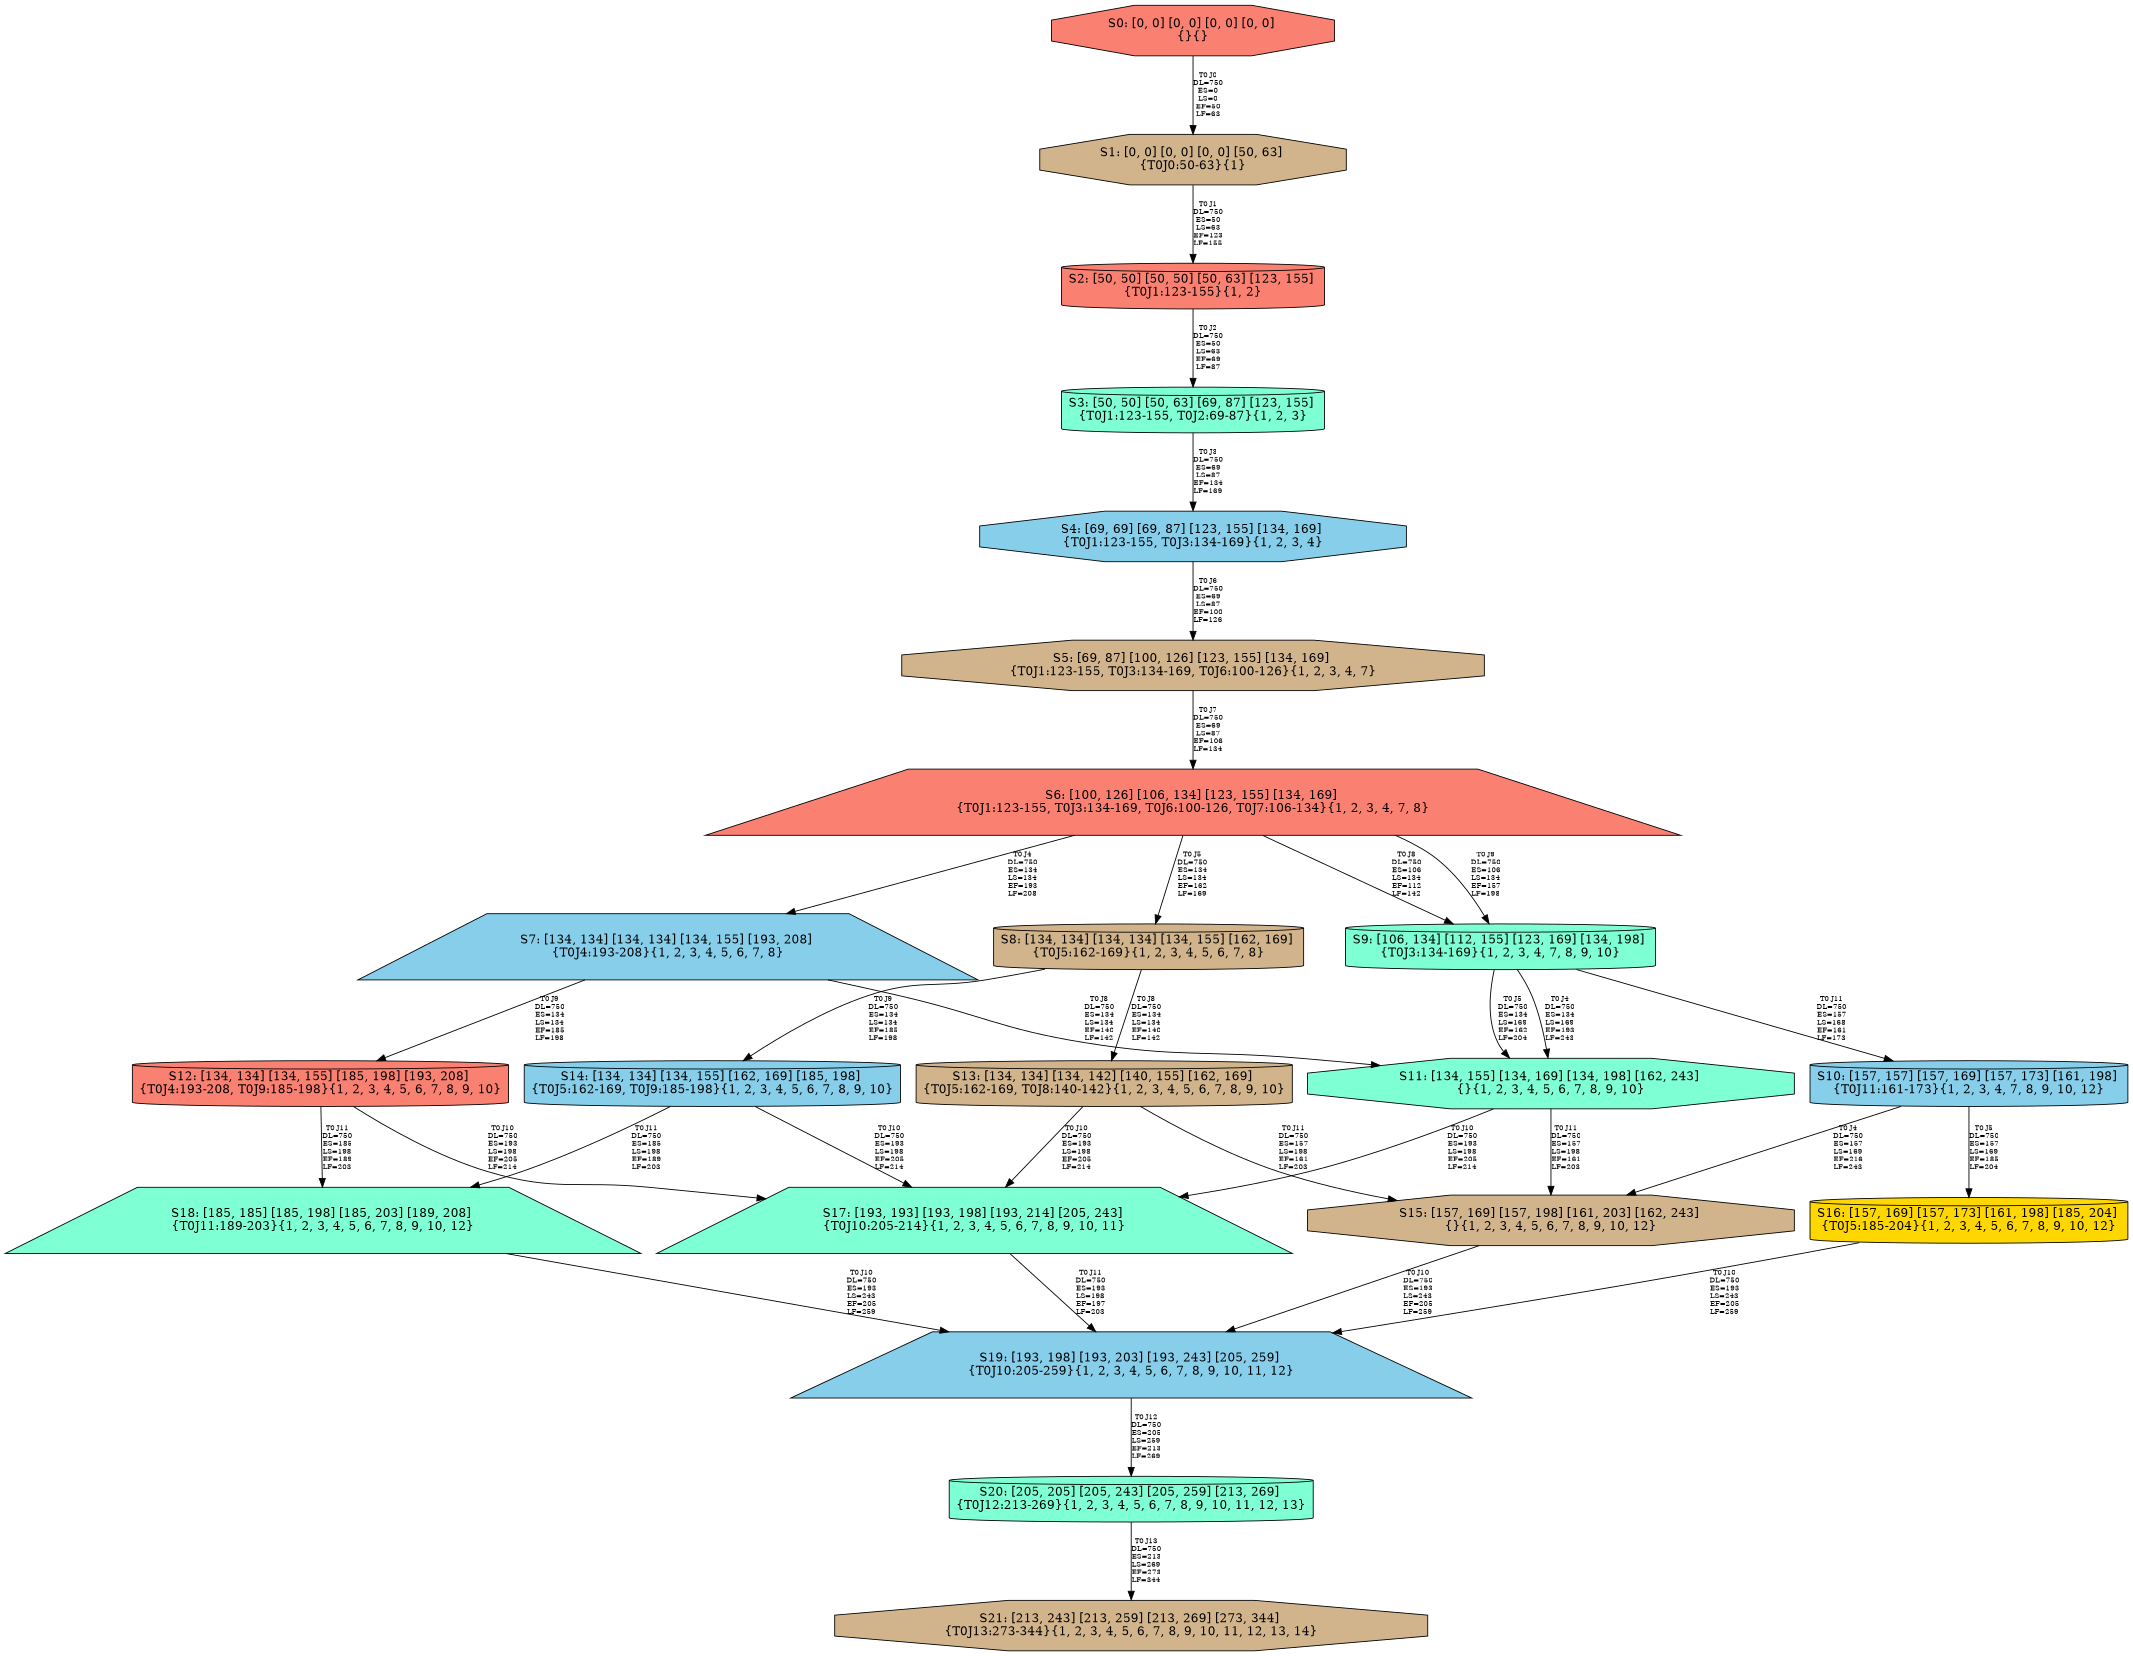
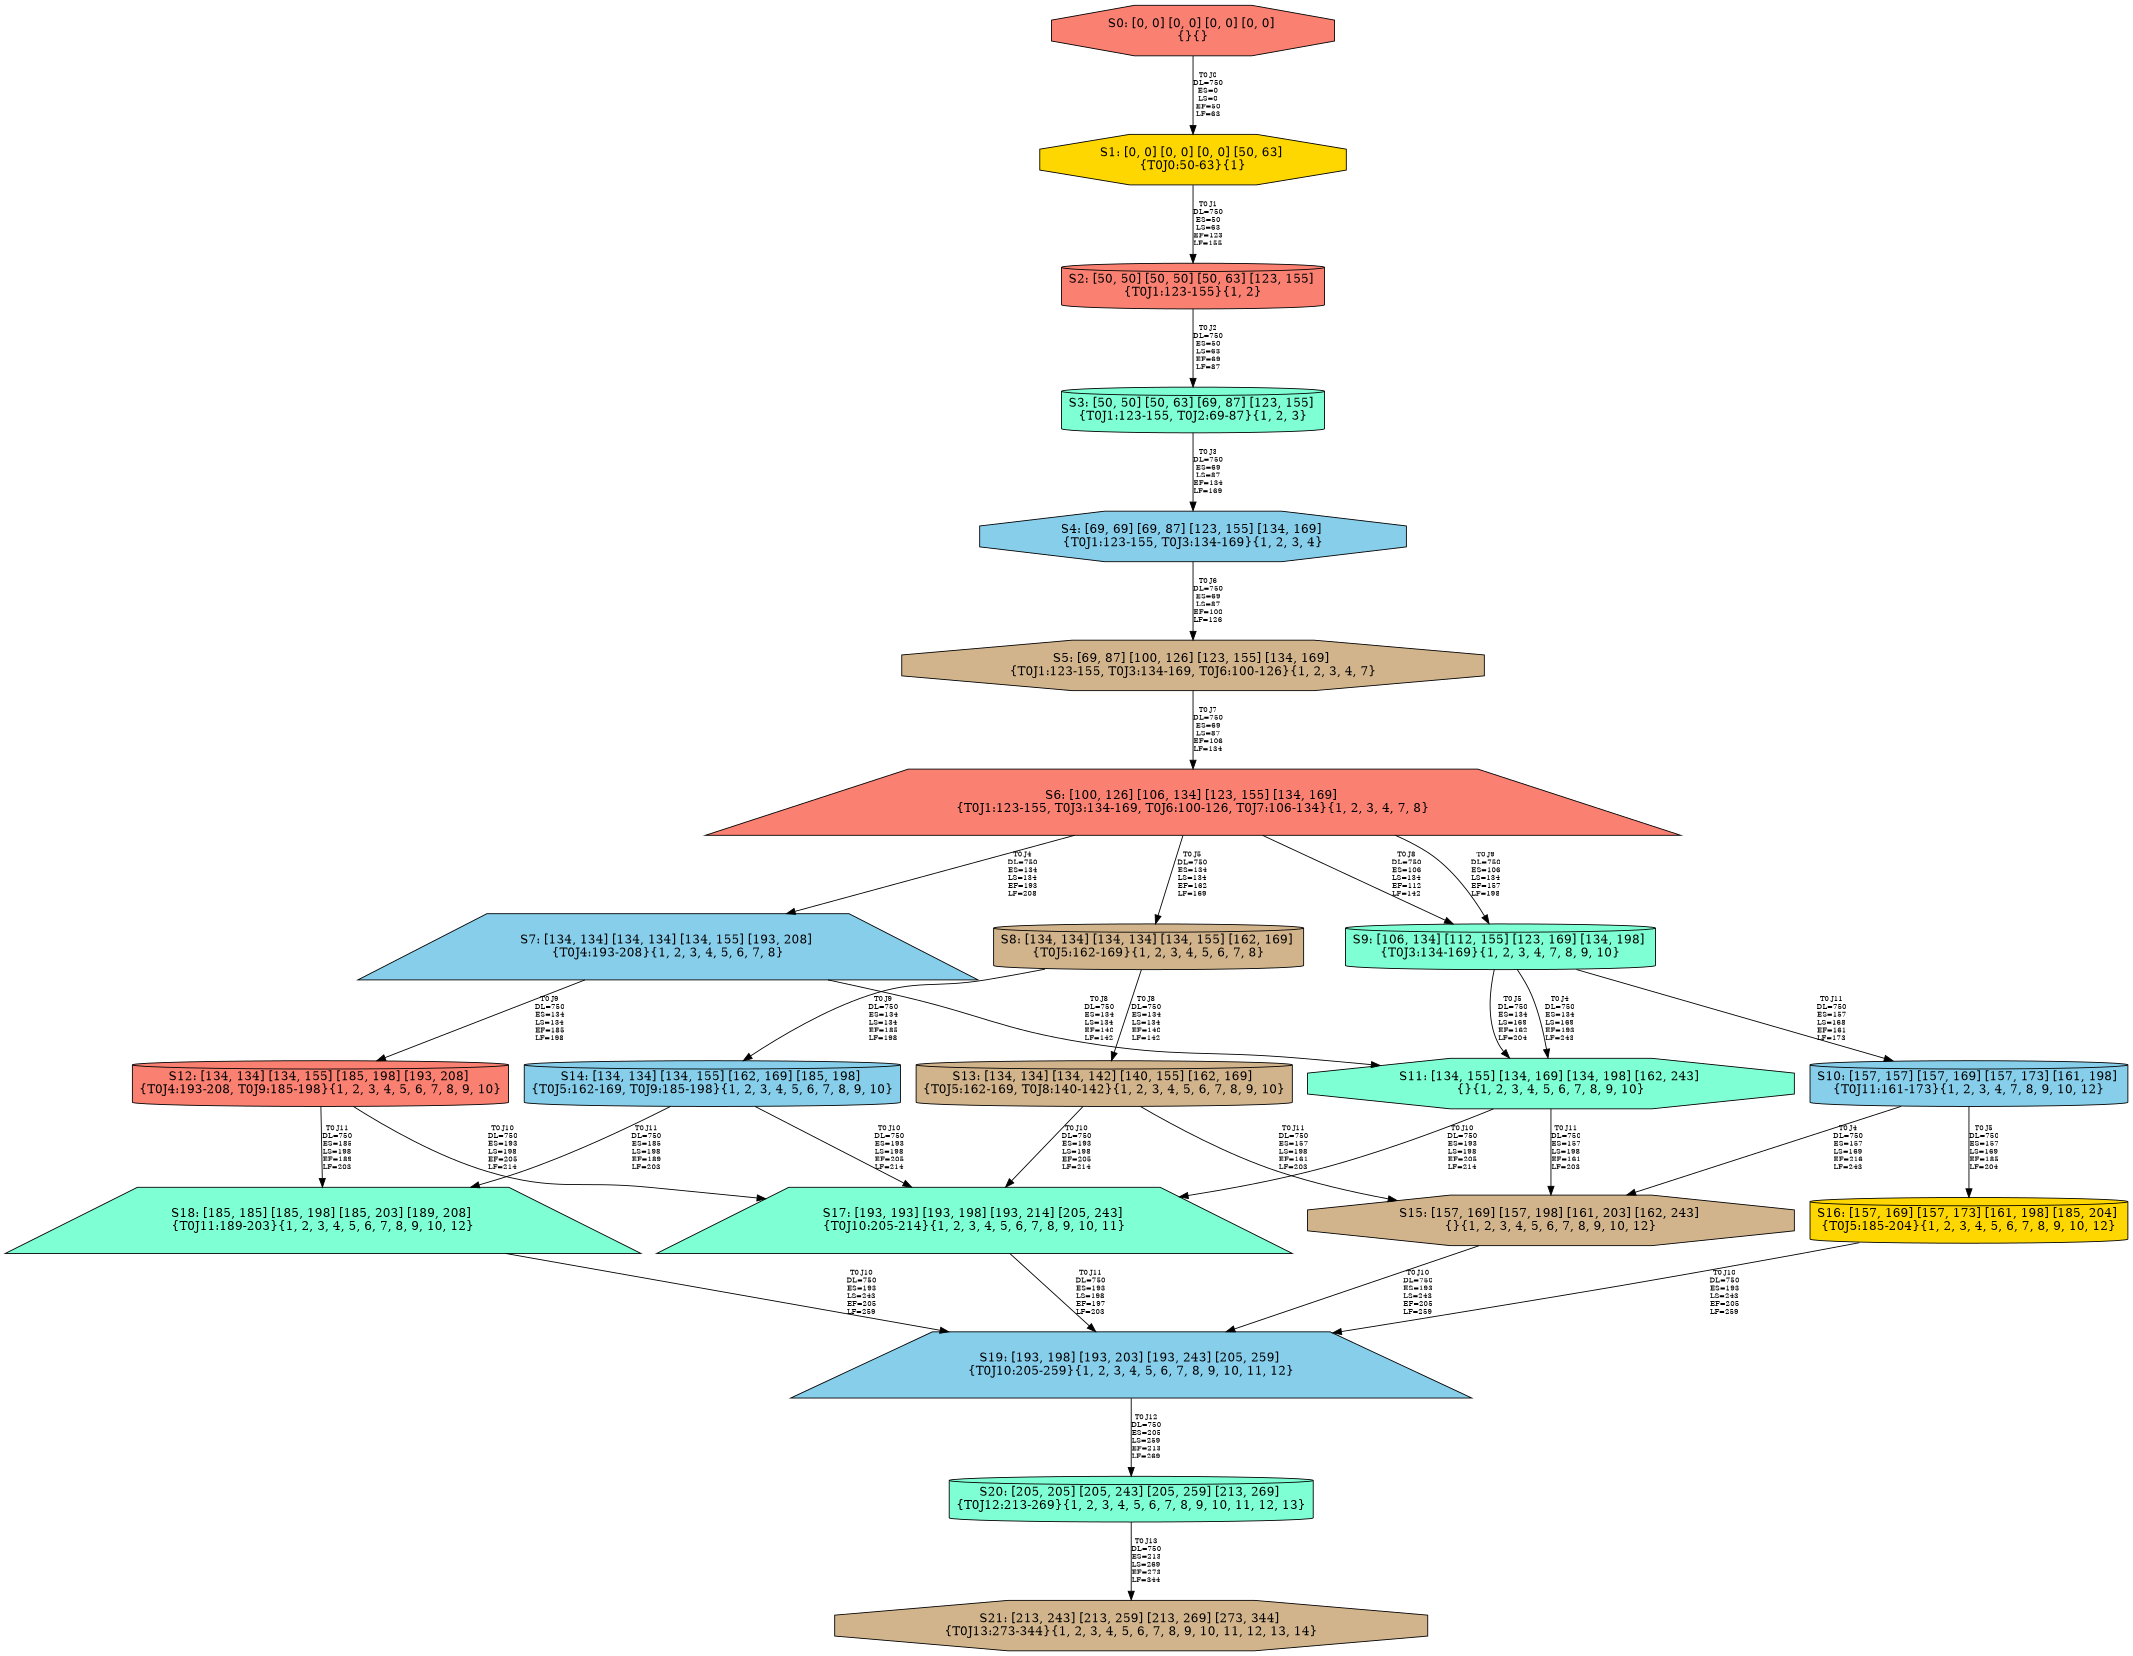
(1193, 160) -> (1193, 160)
